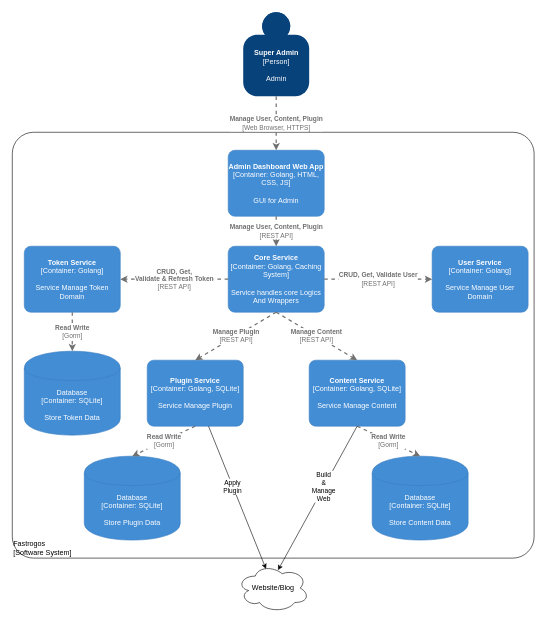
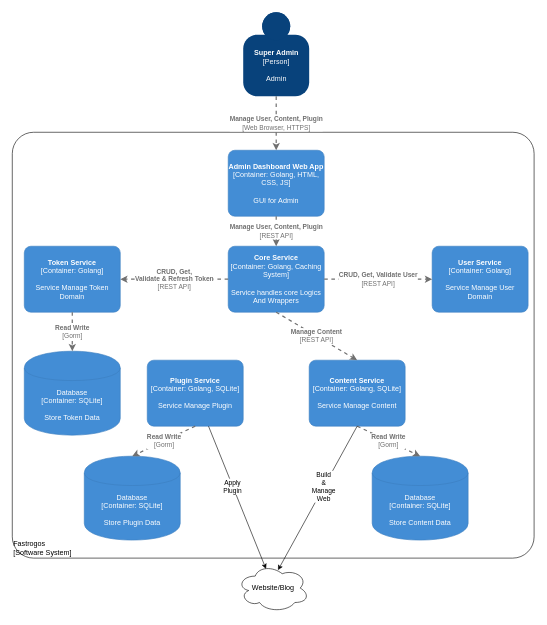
(237, 336) -> none
